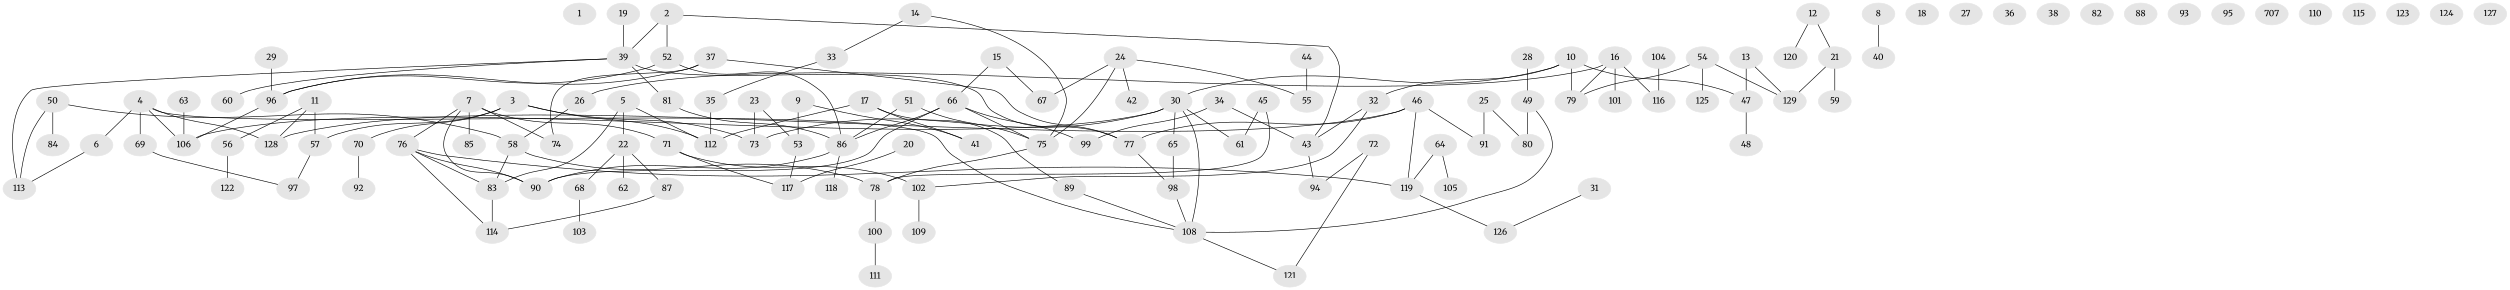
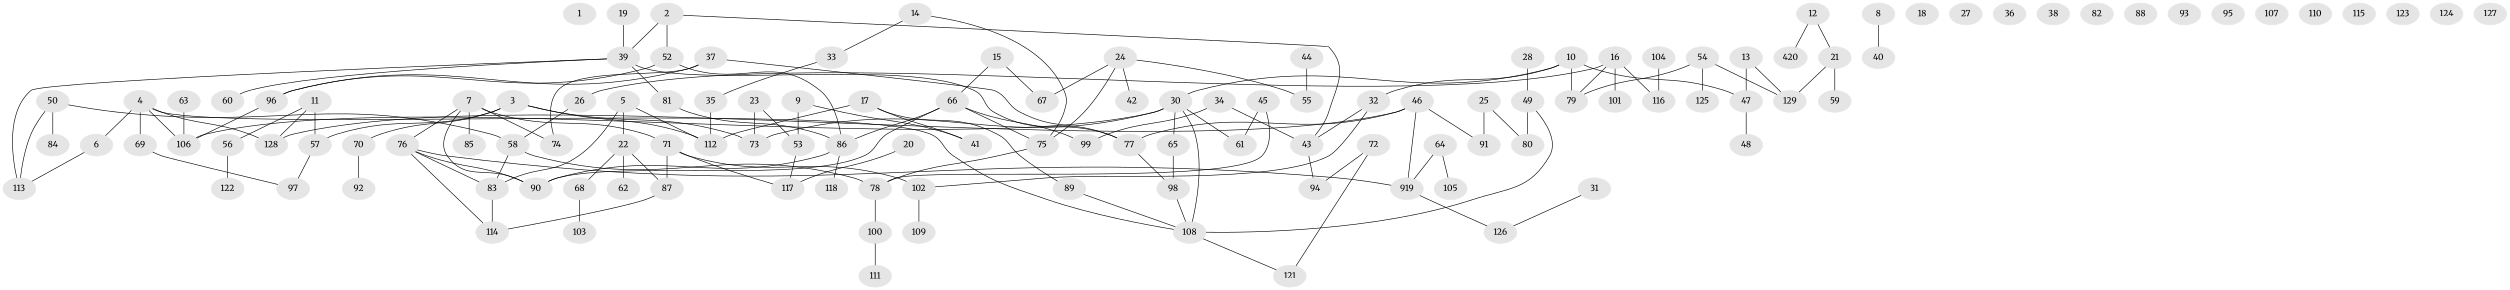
(2272, 14) -> (2272, 14)
(271, 58) -> none
(1790, 58) -> (1790, 58)
(909, 101) -> none
none -> (667, 162)
(1407, 189) -> (1407, 189)
